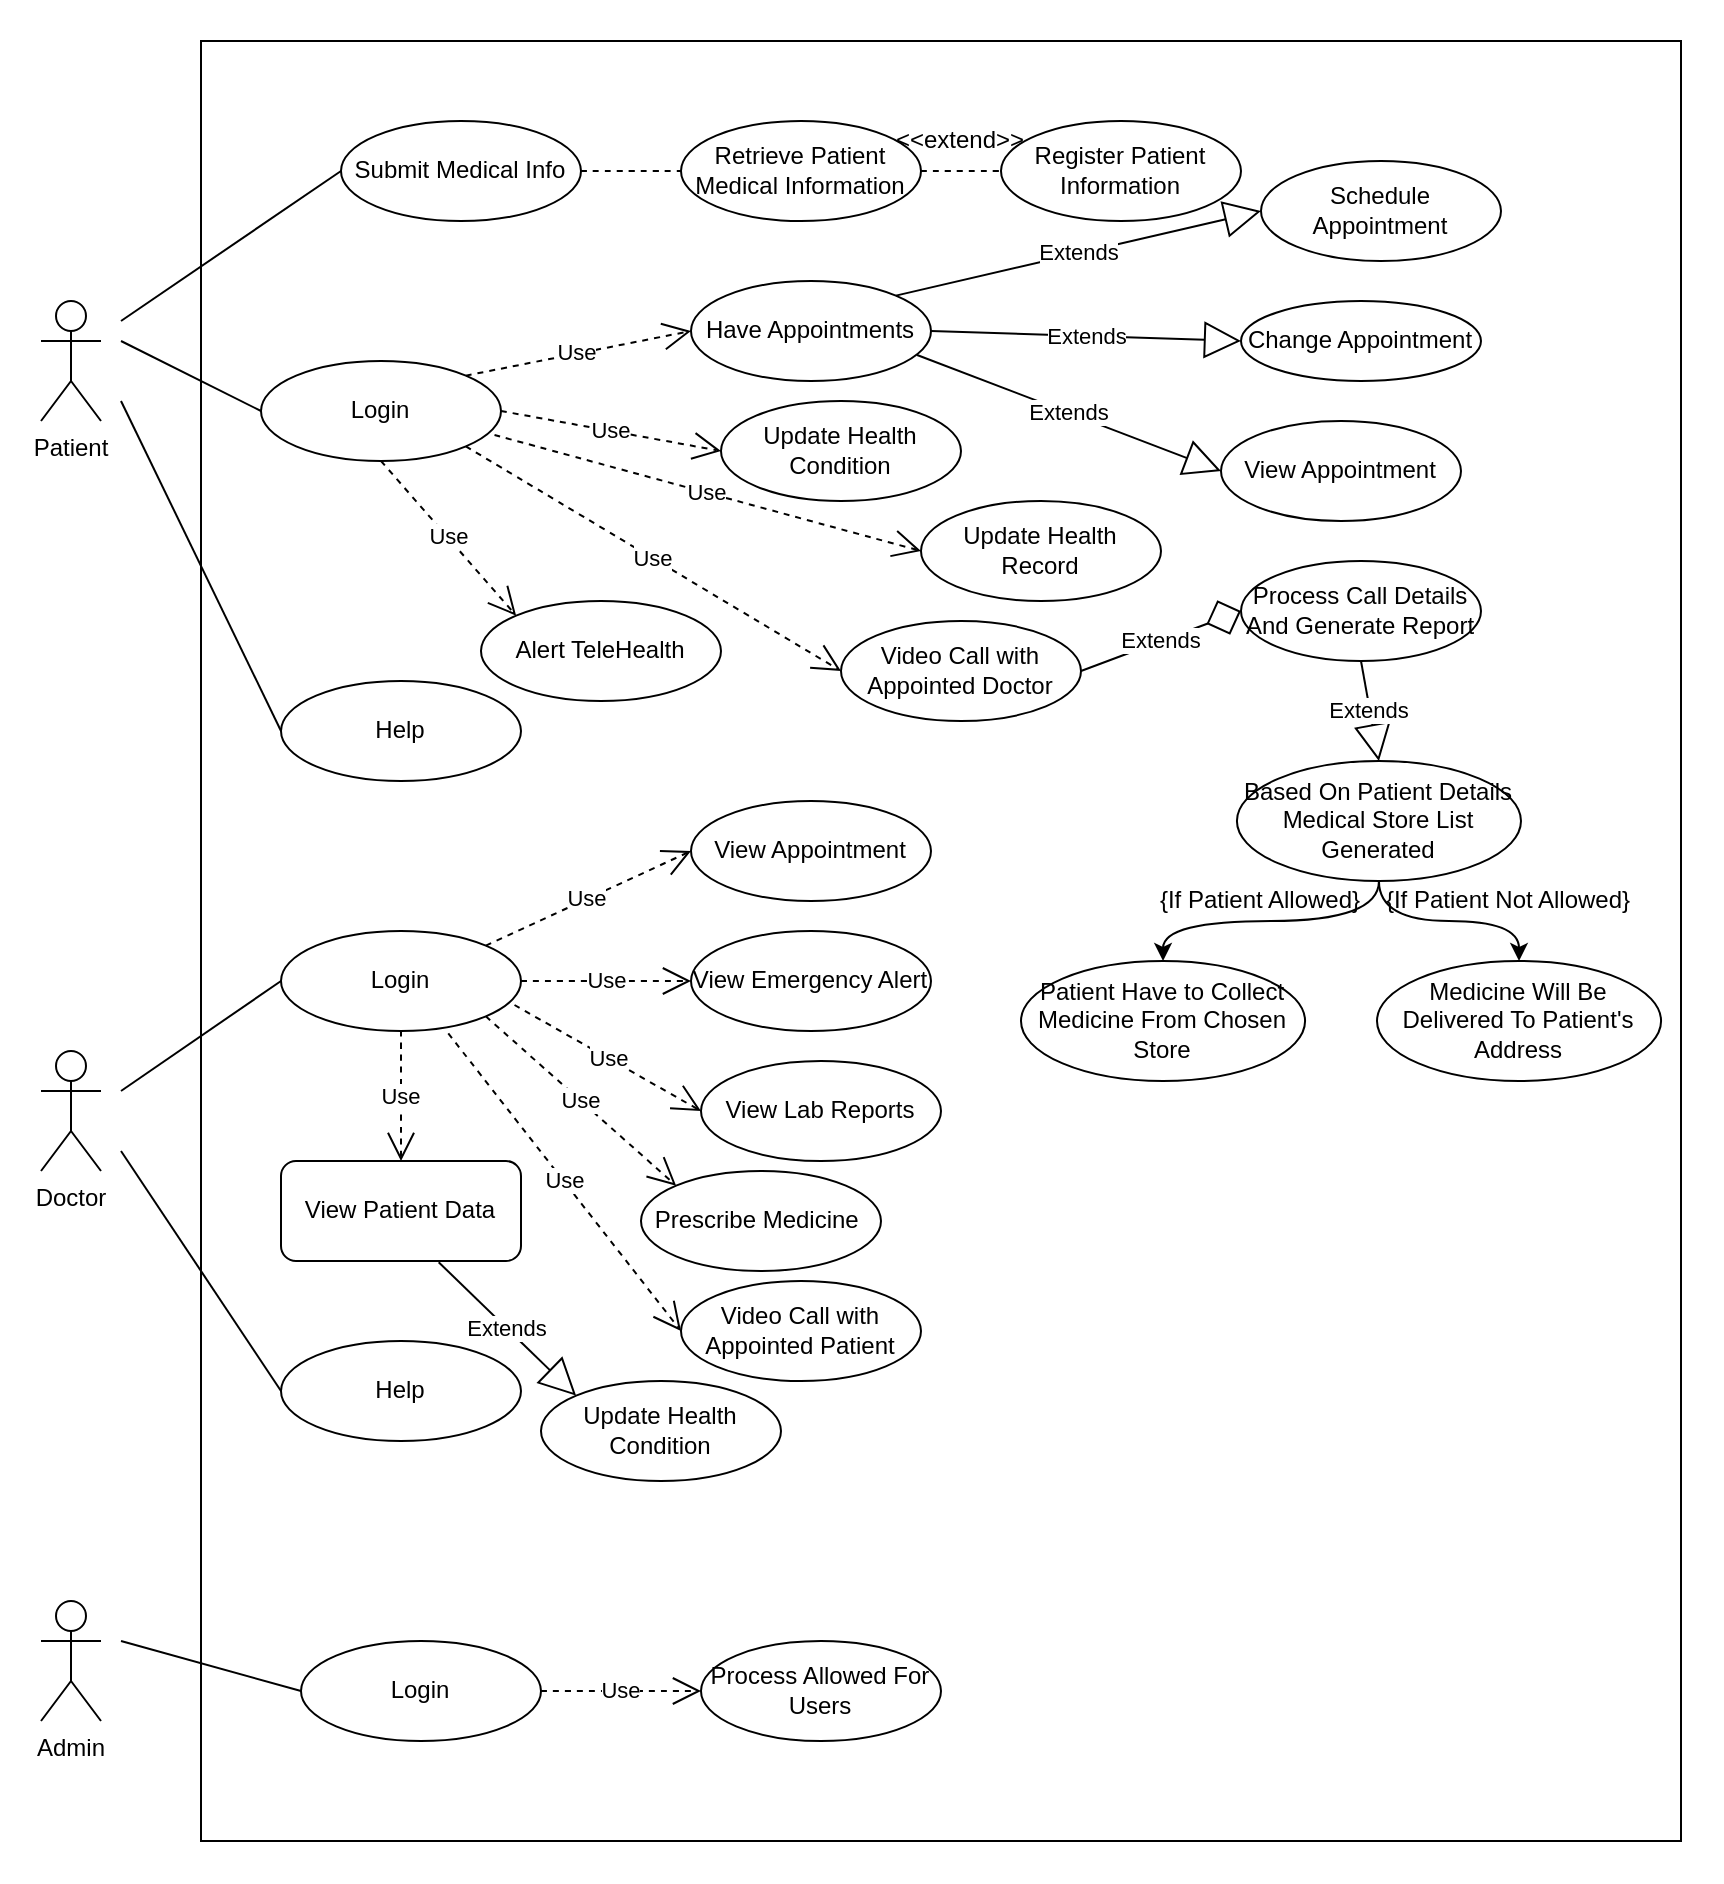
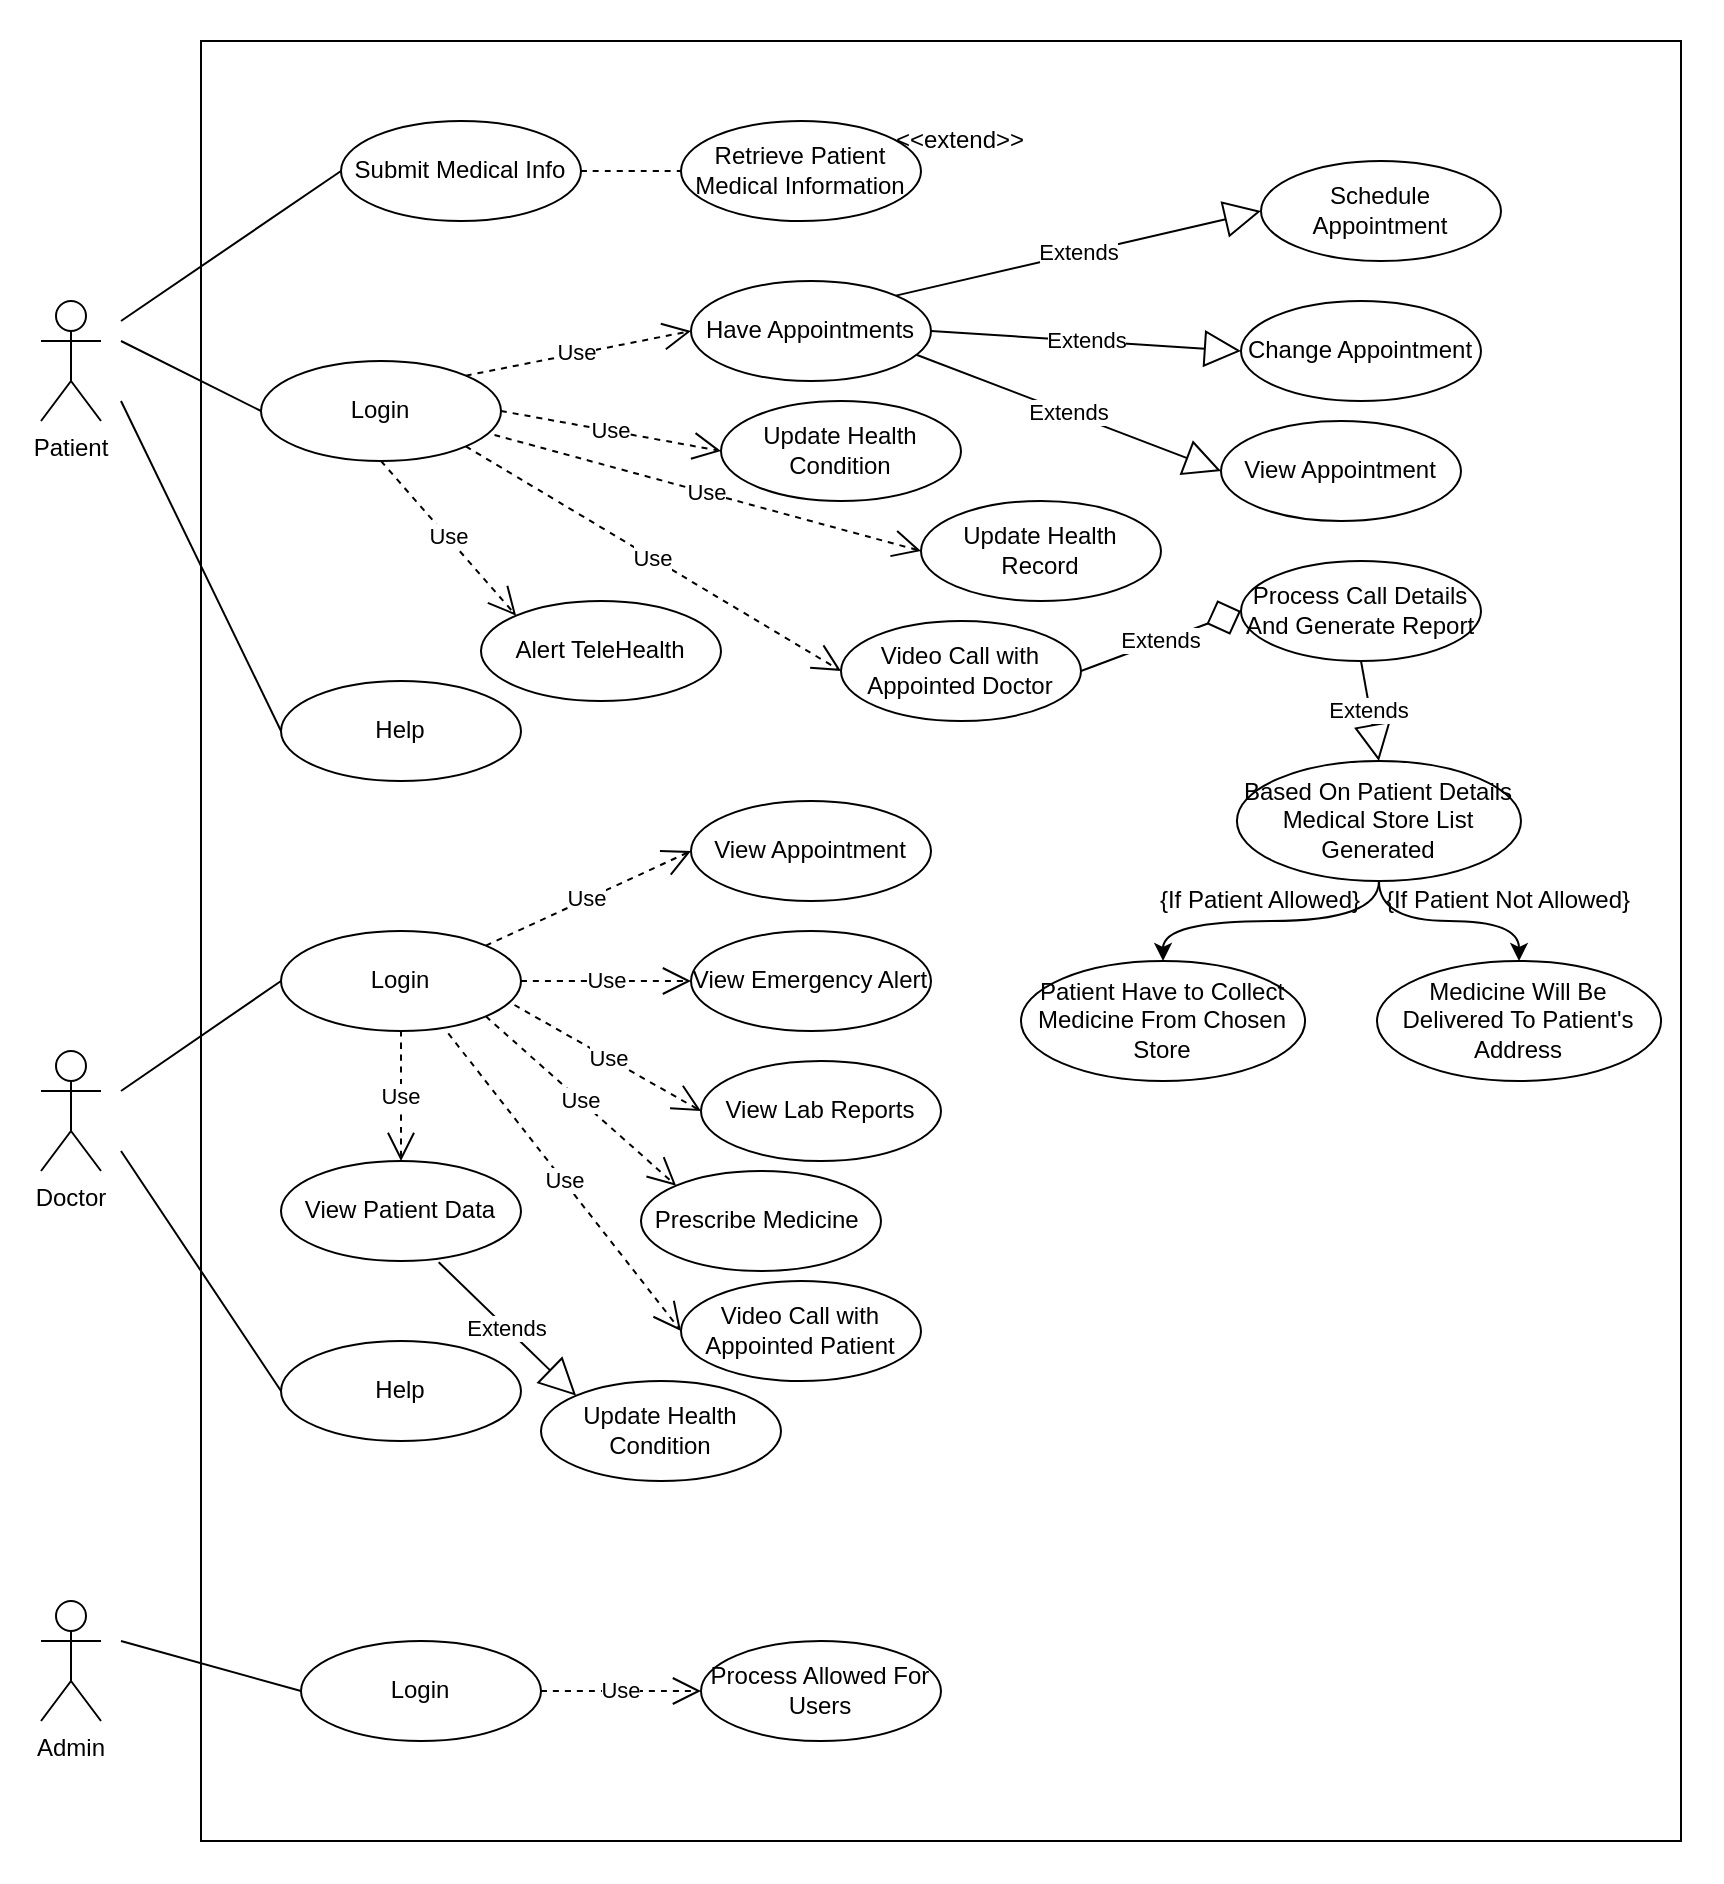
(961, 171) -> none
(1121, 171) -> none
(1361, 341) -> (1361, 351)
(401, 1211) -> (401, 1211)
